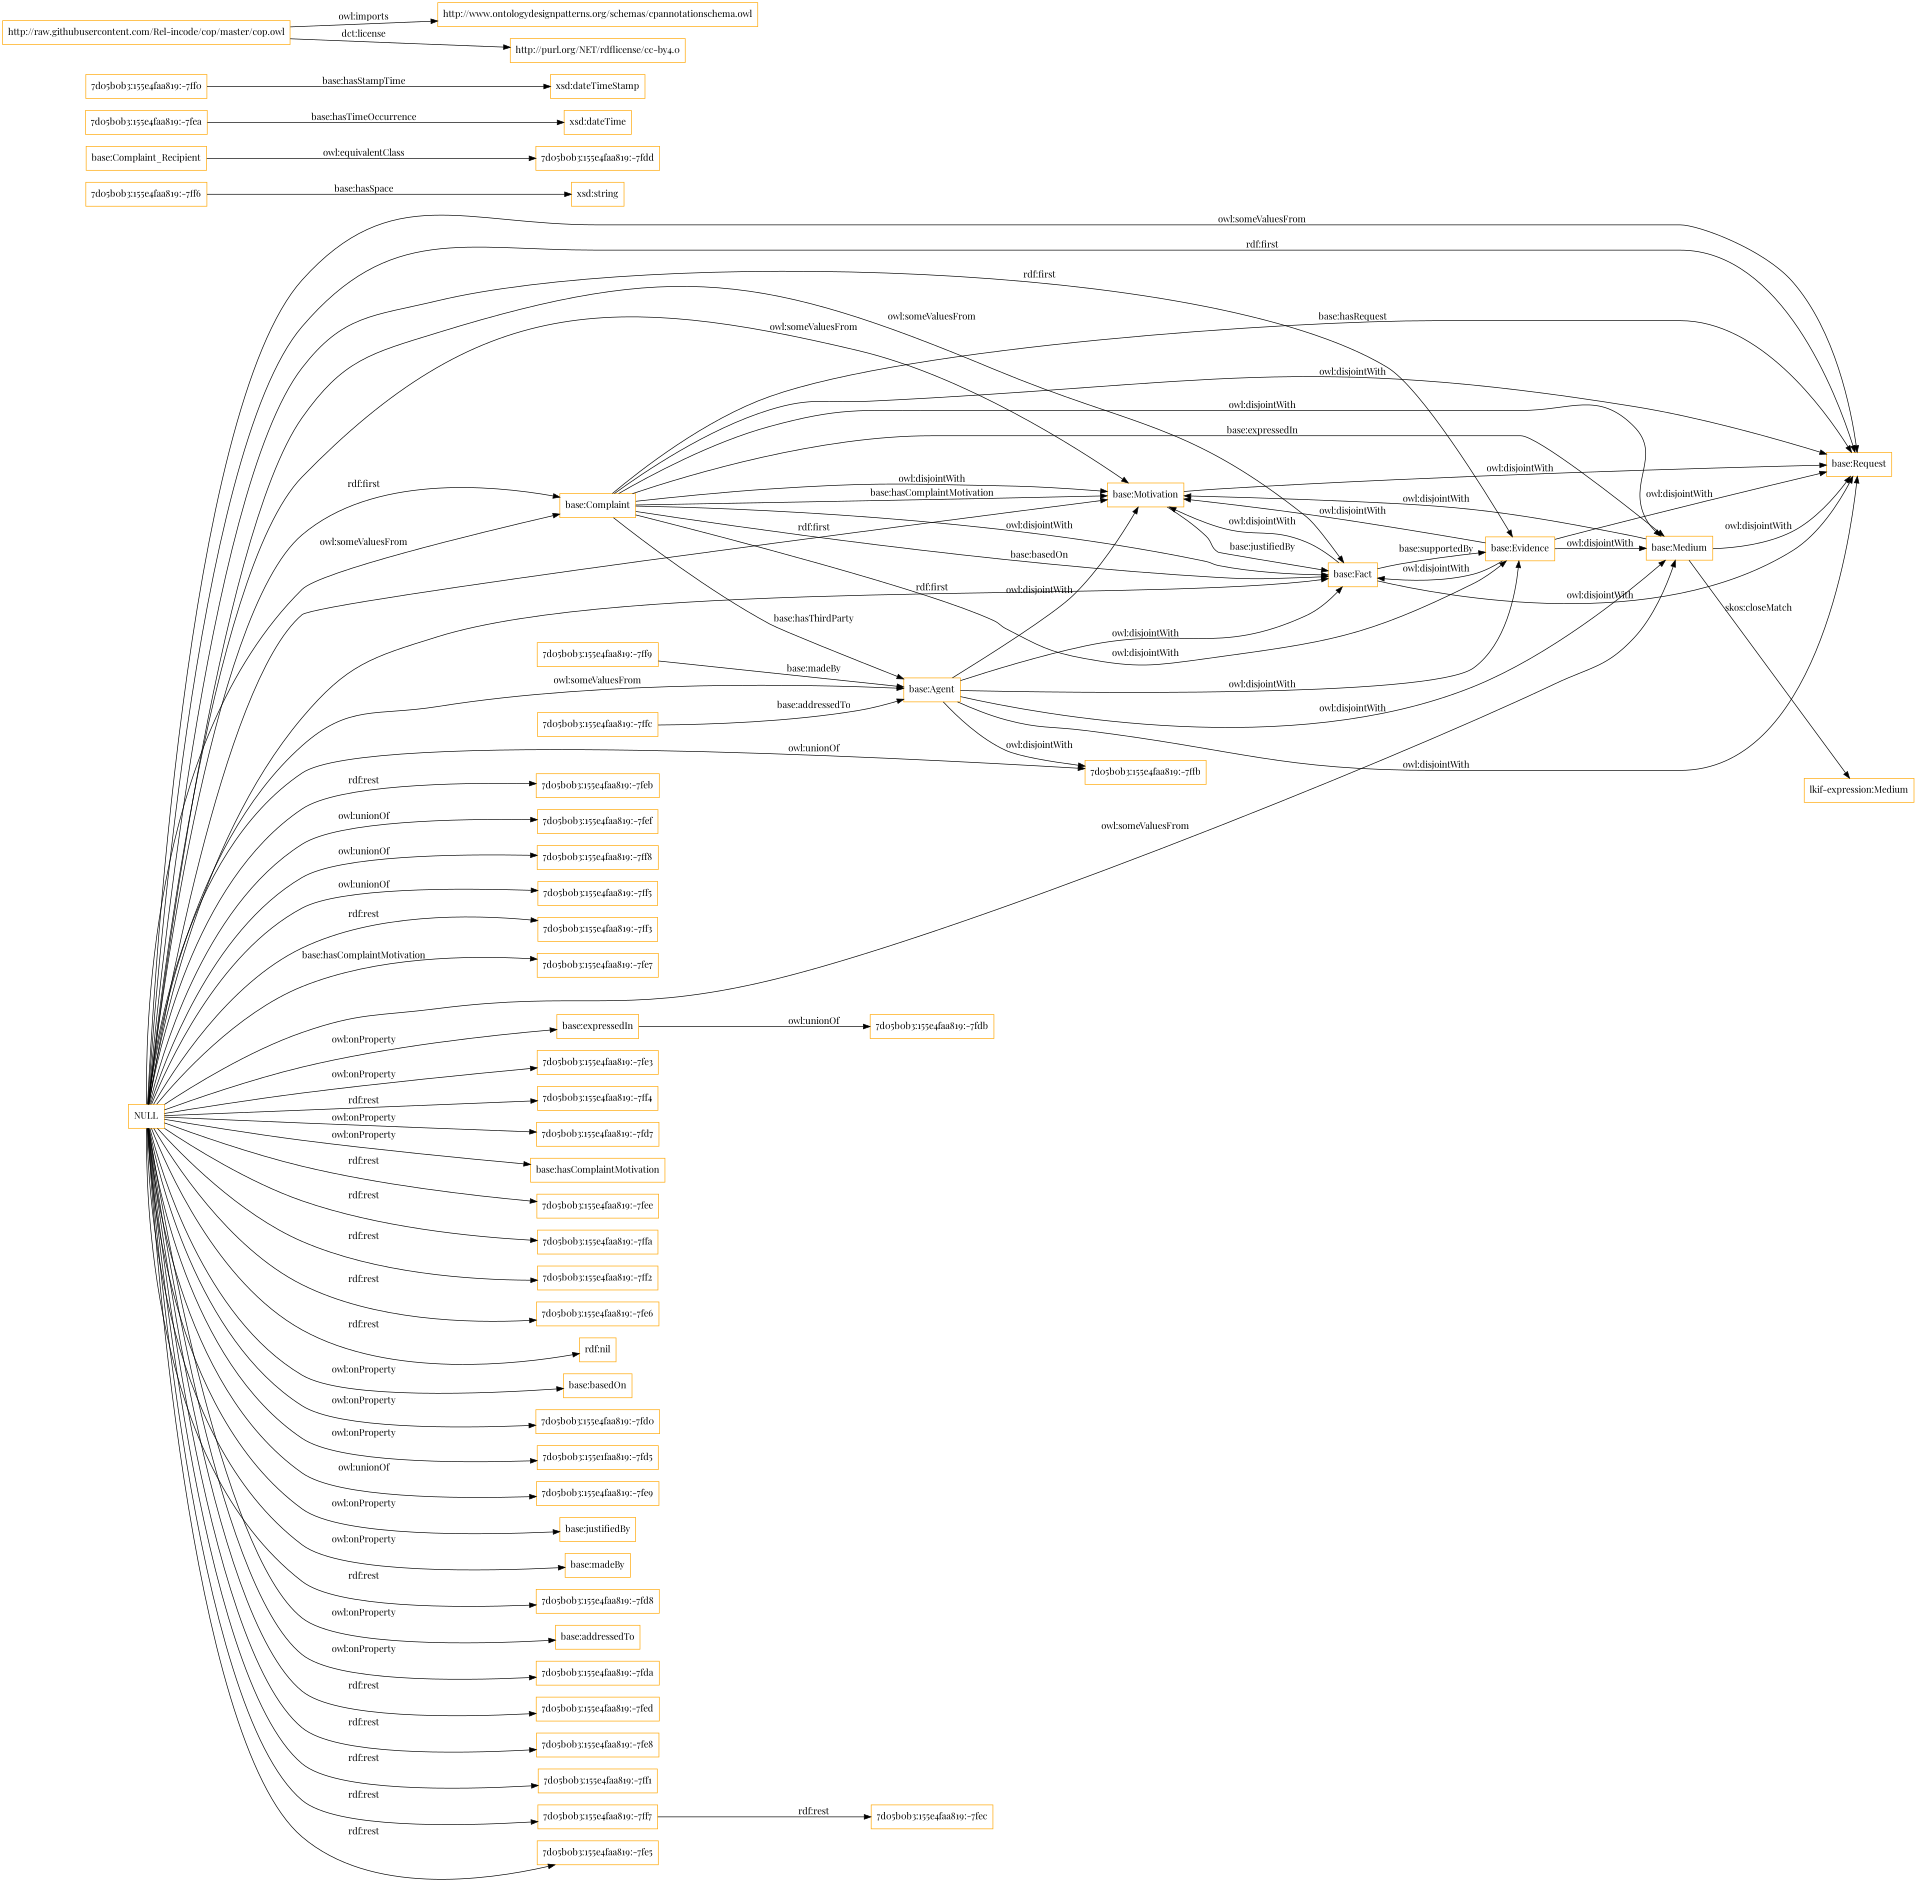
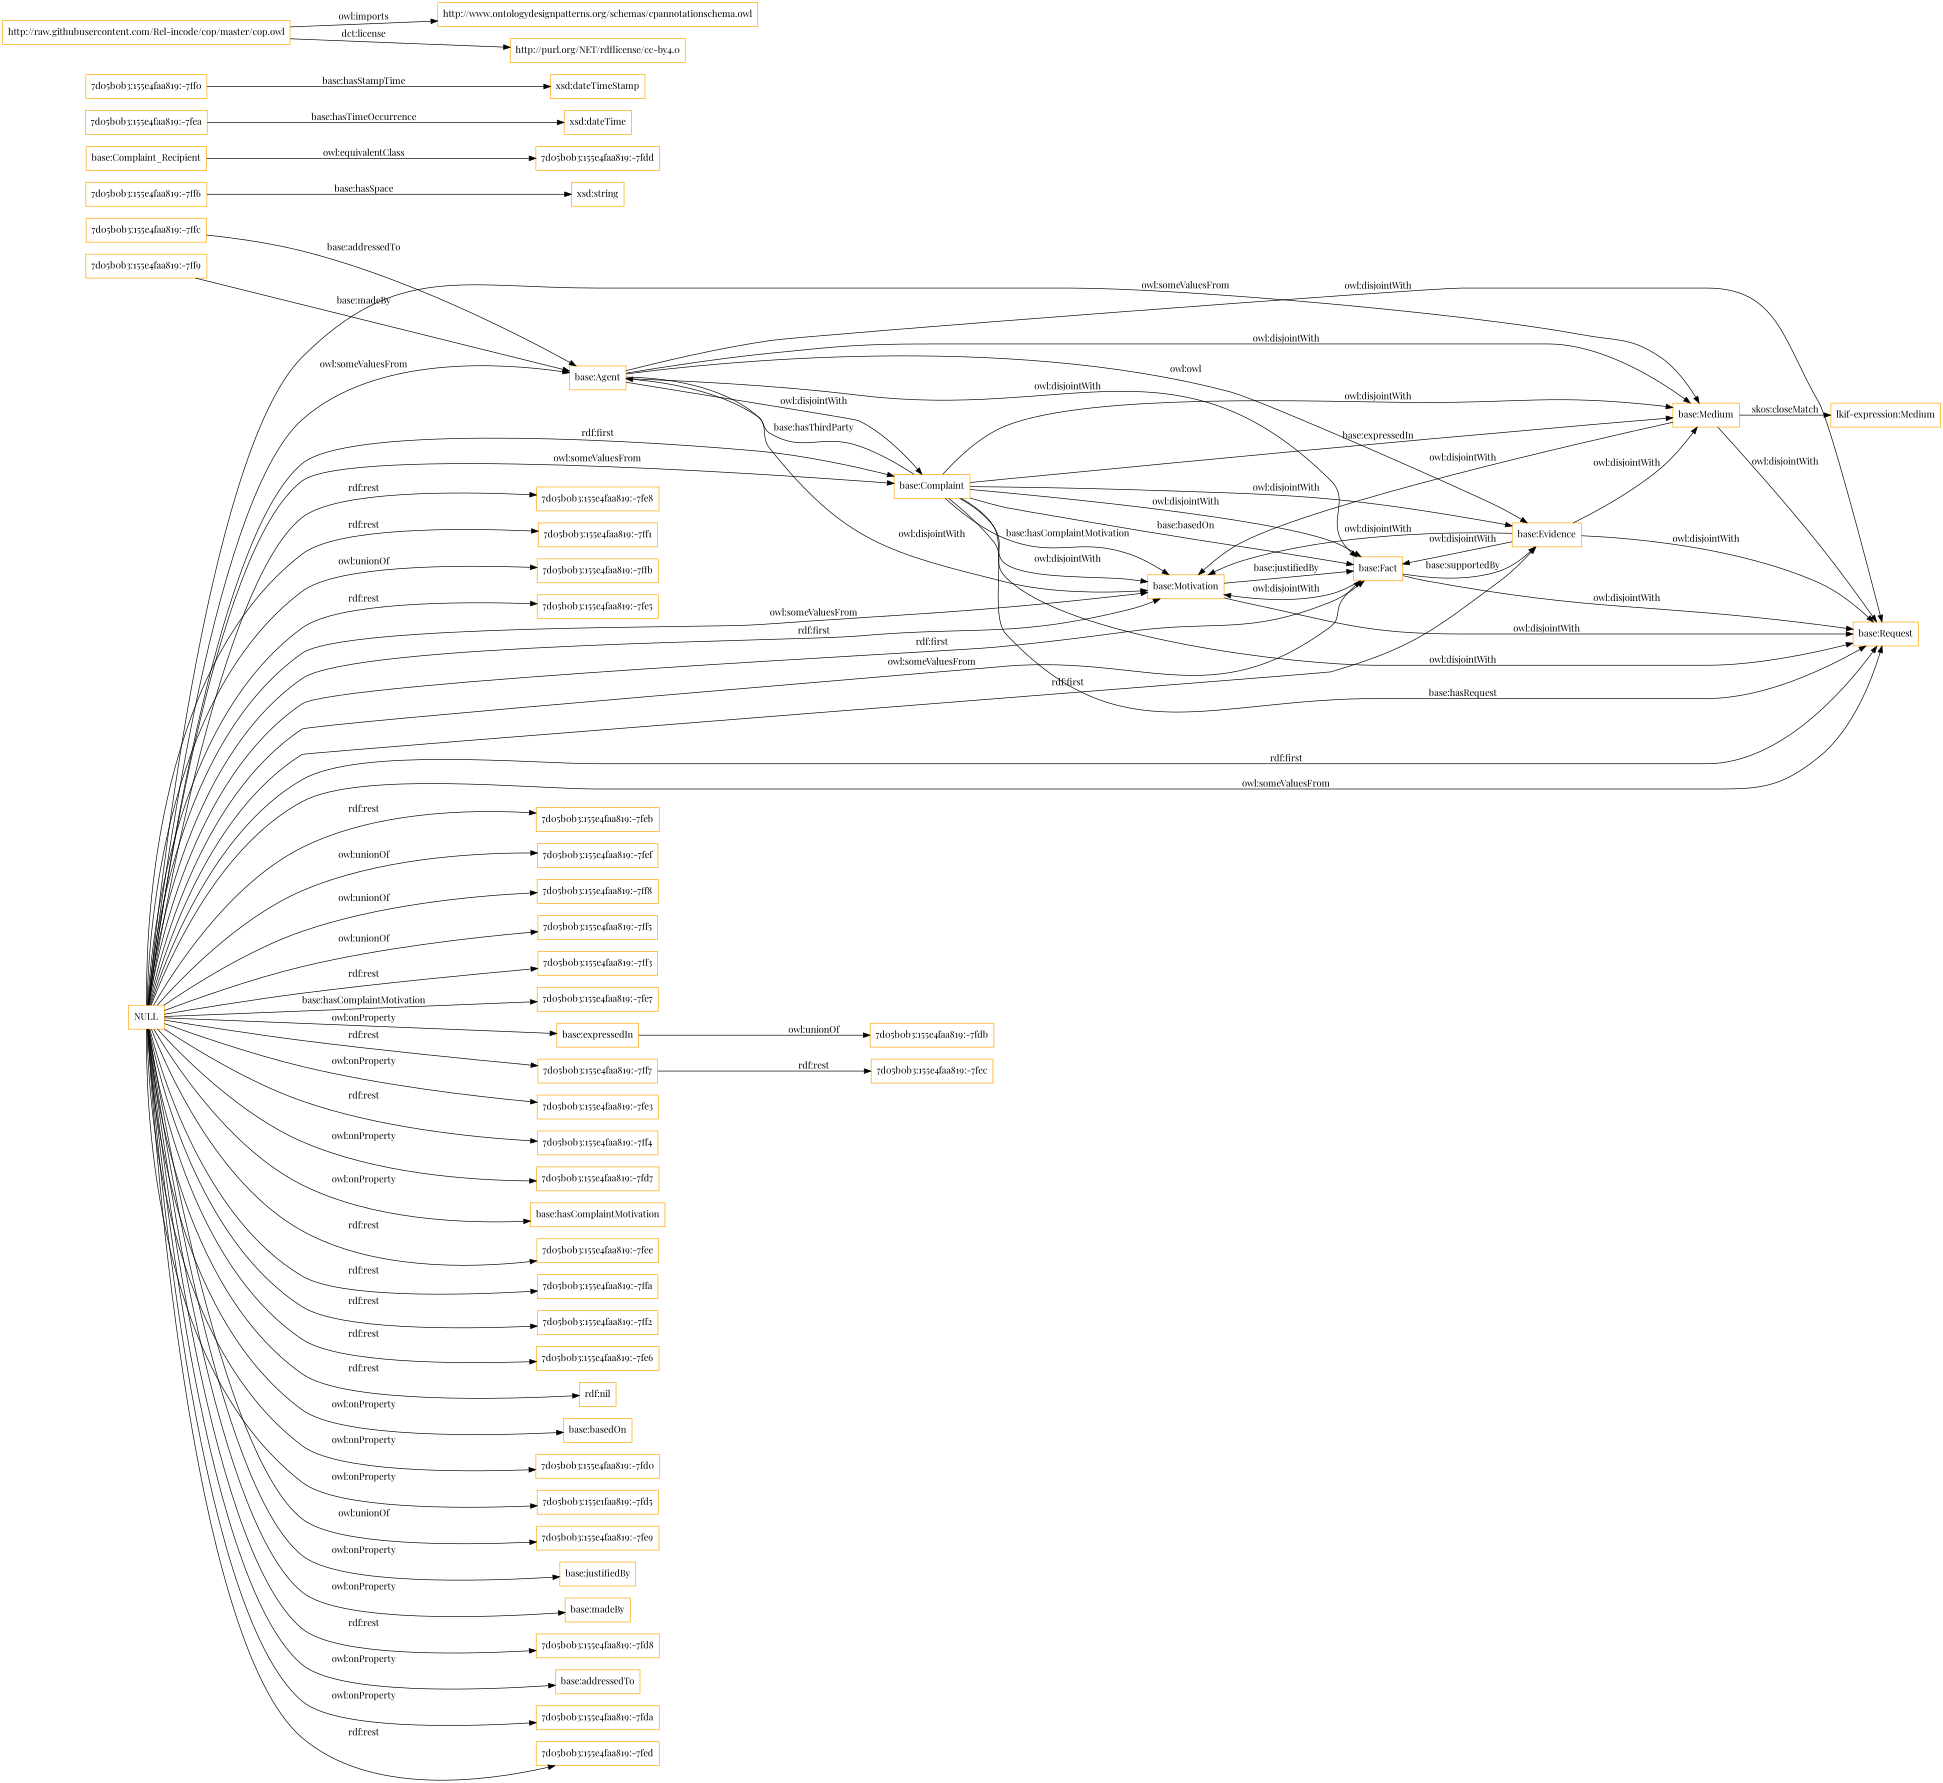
(1262, 685) -> (1186, 370)
(1003, 749) -> (780, 407)
